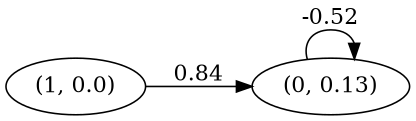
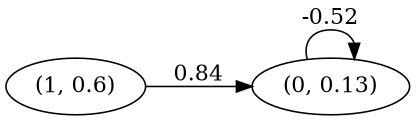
(76, 86) -> (76, 86)
